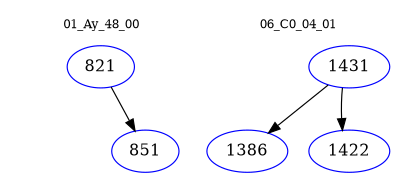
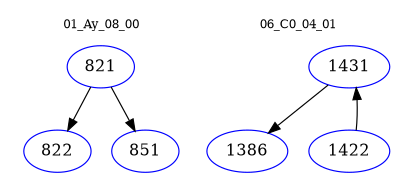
(101, 25) -> (101, 25)
(341, 103) -> (357, 115)
none -> (57, 151)
